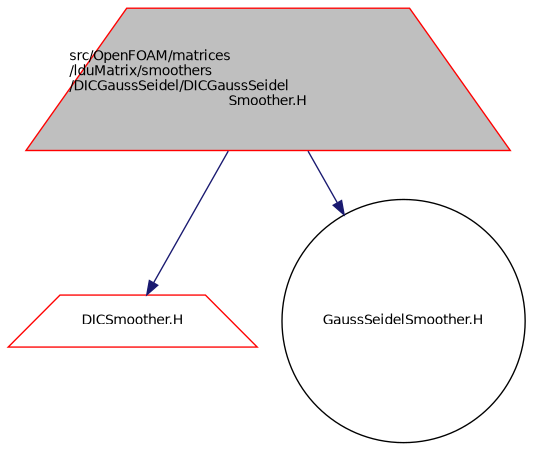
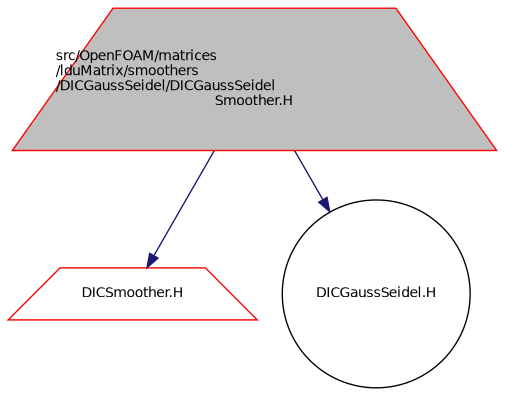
(404, 321) -> (376, 294)
